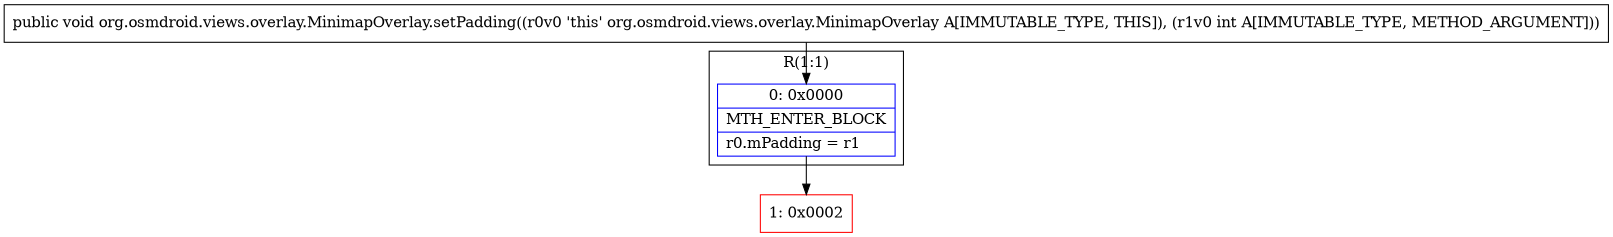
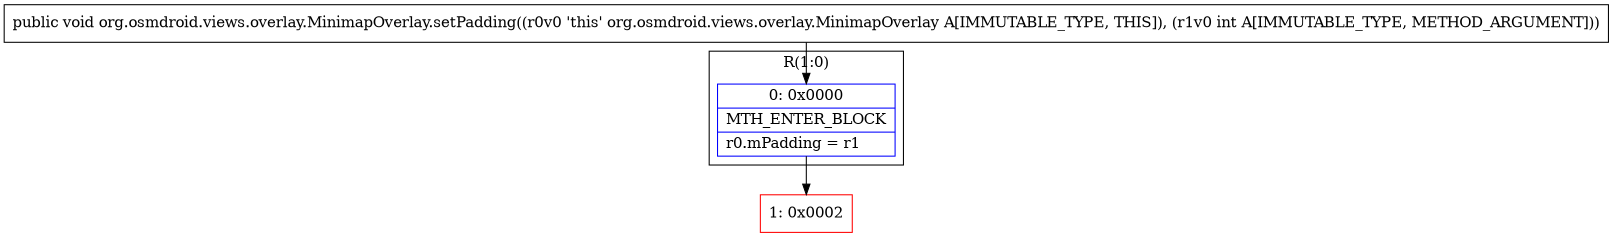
(806, 63) -> (806, 63)
